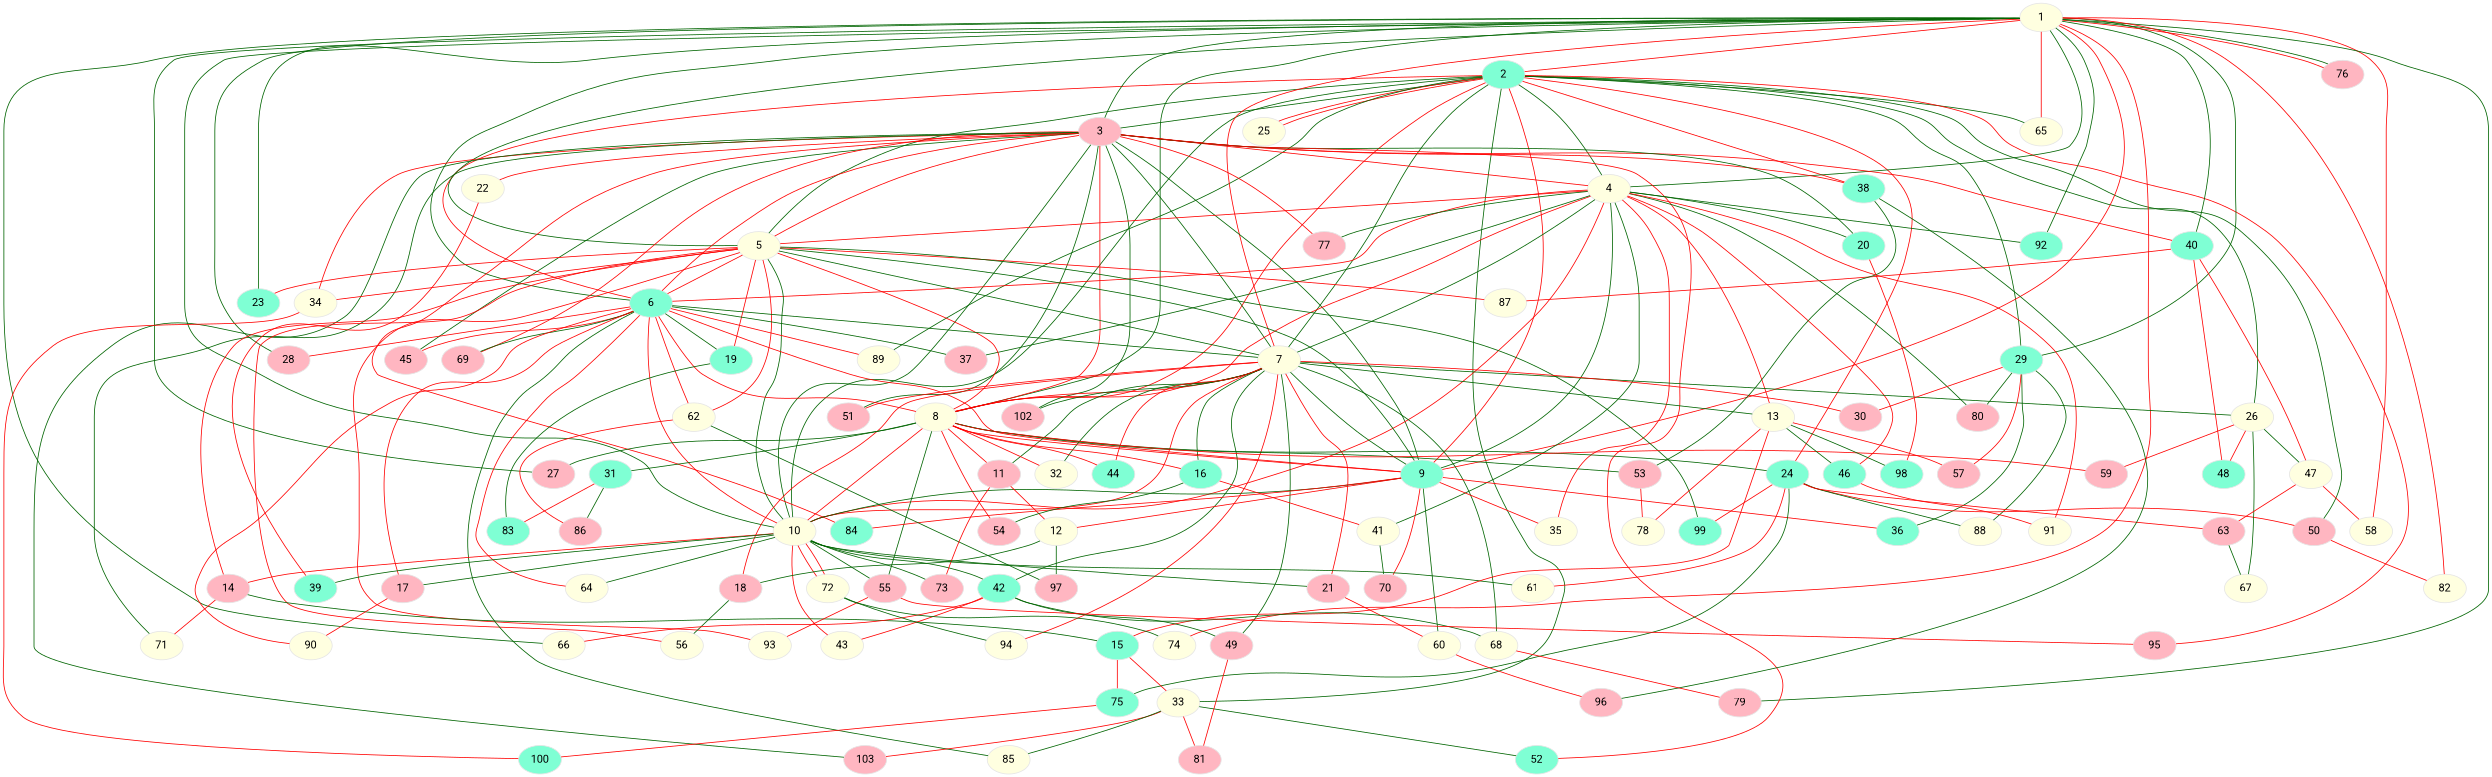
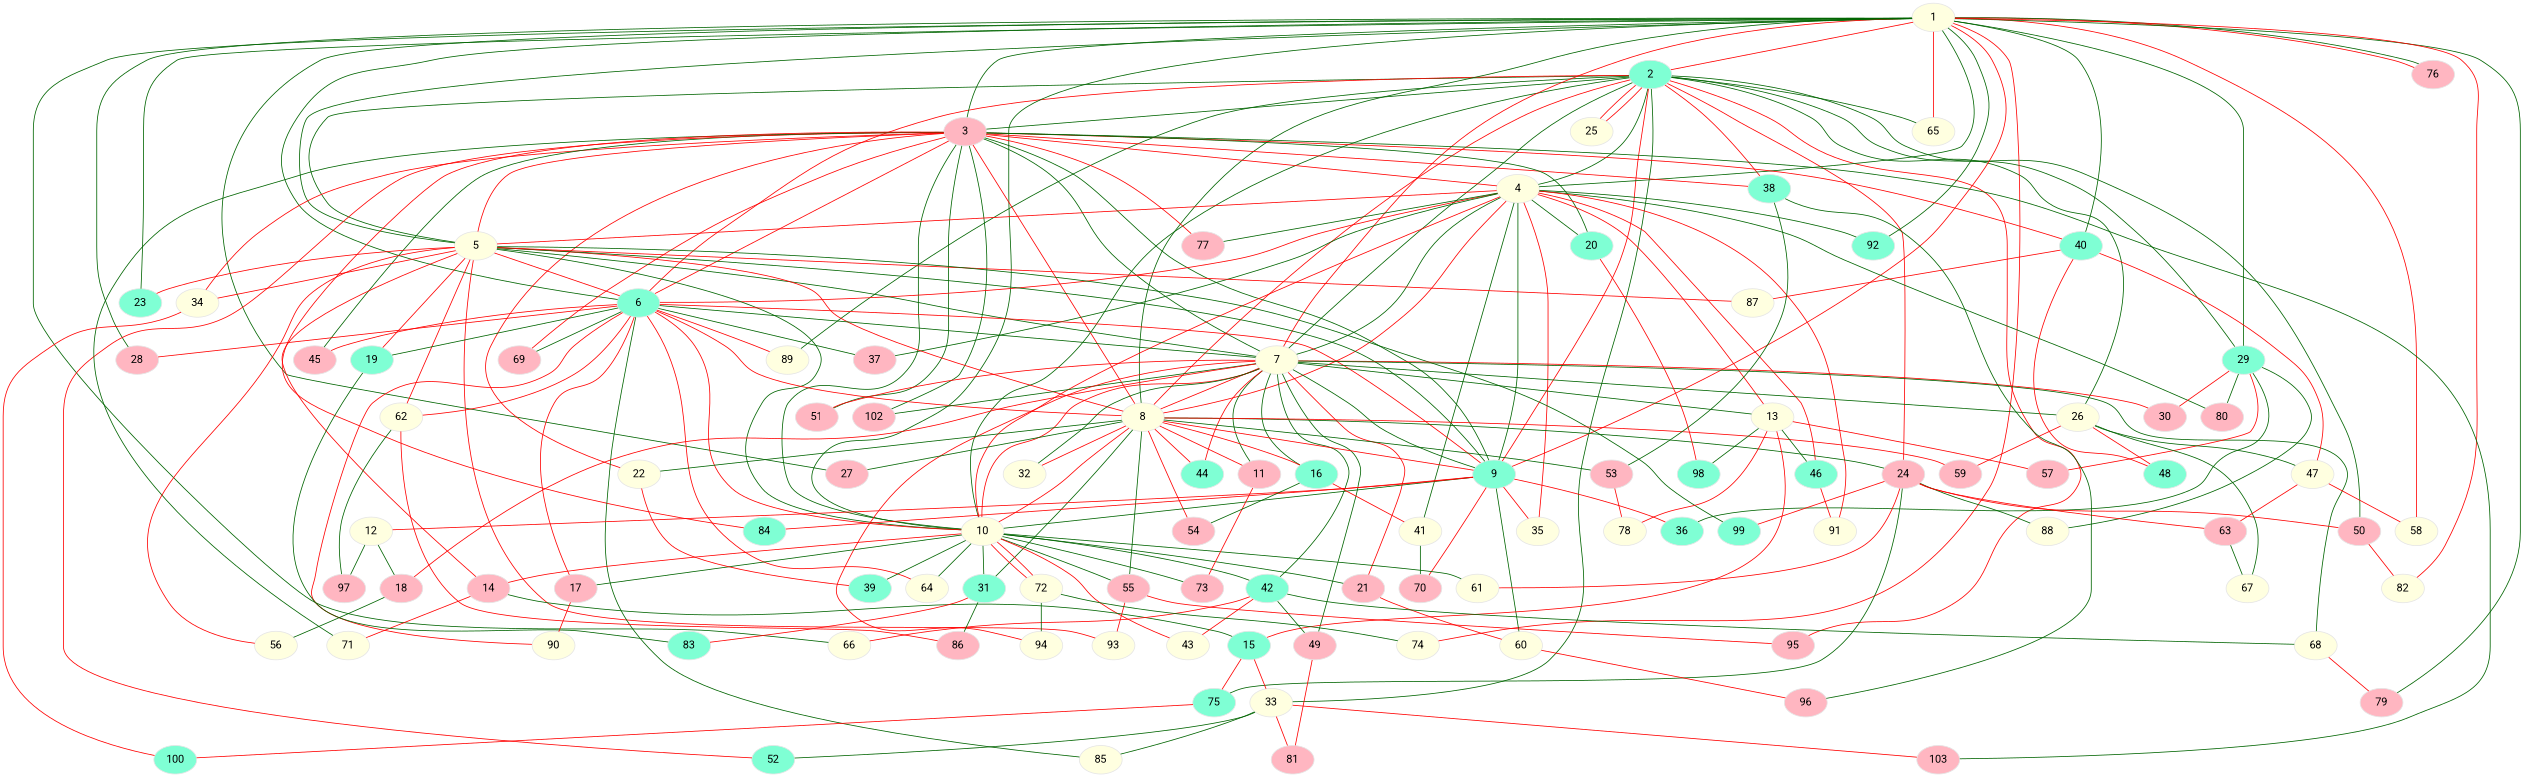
none -> (891, 446)
(1787, 474) -> (1903, 474)
(1024, 499) -> none
none -> (983, 560)
